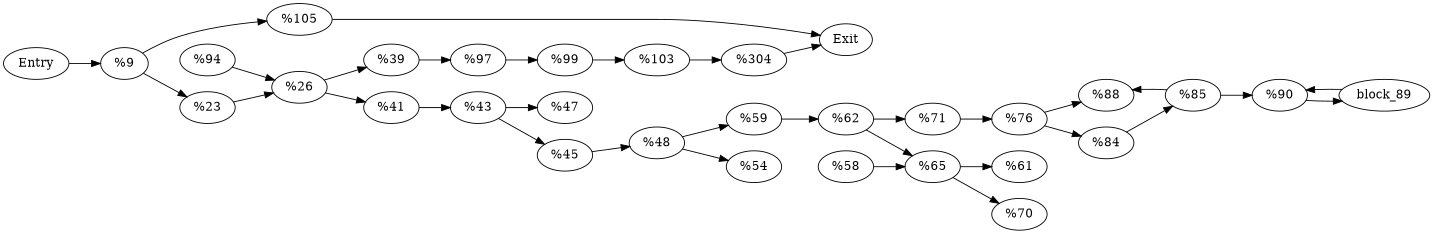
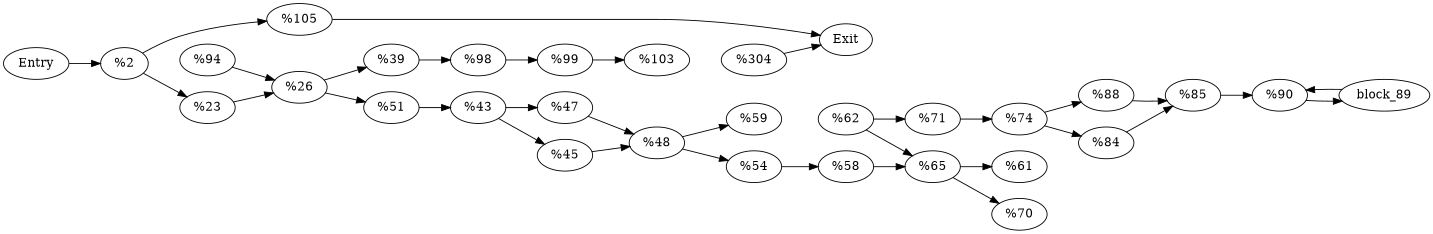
(478, 60) -> (478, 60)
(701, 60) -> none
(124, 64) -> (124, 64)
(1154, 89) -> (1145, 101)
(391, 108) -> (391, 108)
(795, 119) -> none
(1019, 119) -> (1019, 119)
none -> (607, 124)
none -> (795, 167)
